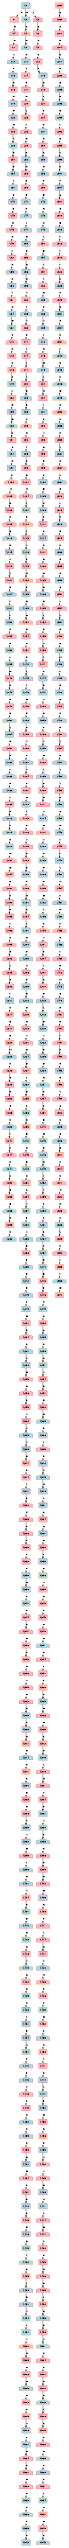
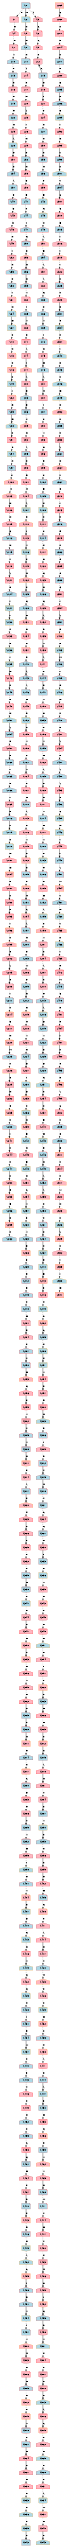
(37, 68) -> (41, 69)
(61, 1190) -> (61, 1190)
